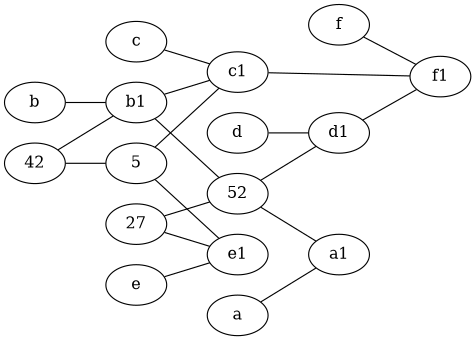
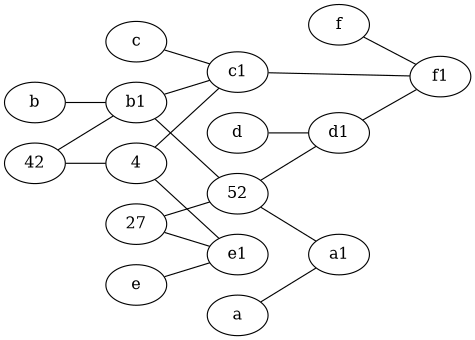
(136, 163) -> (136, 163)
